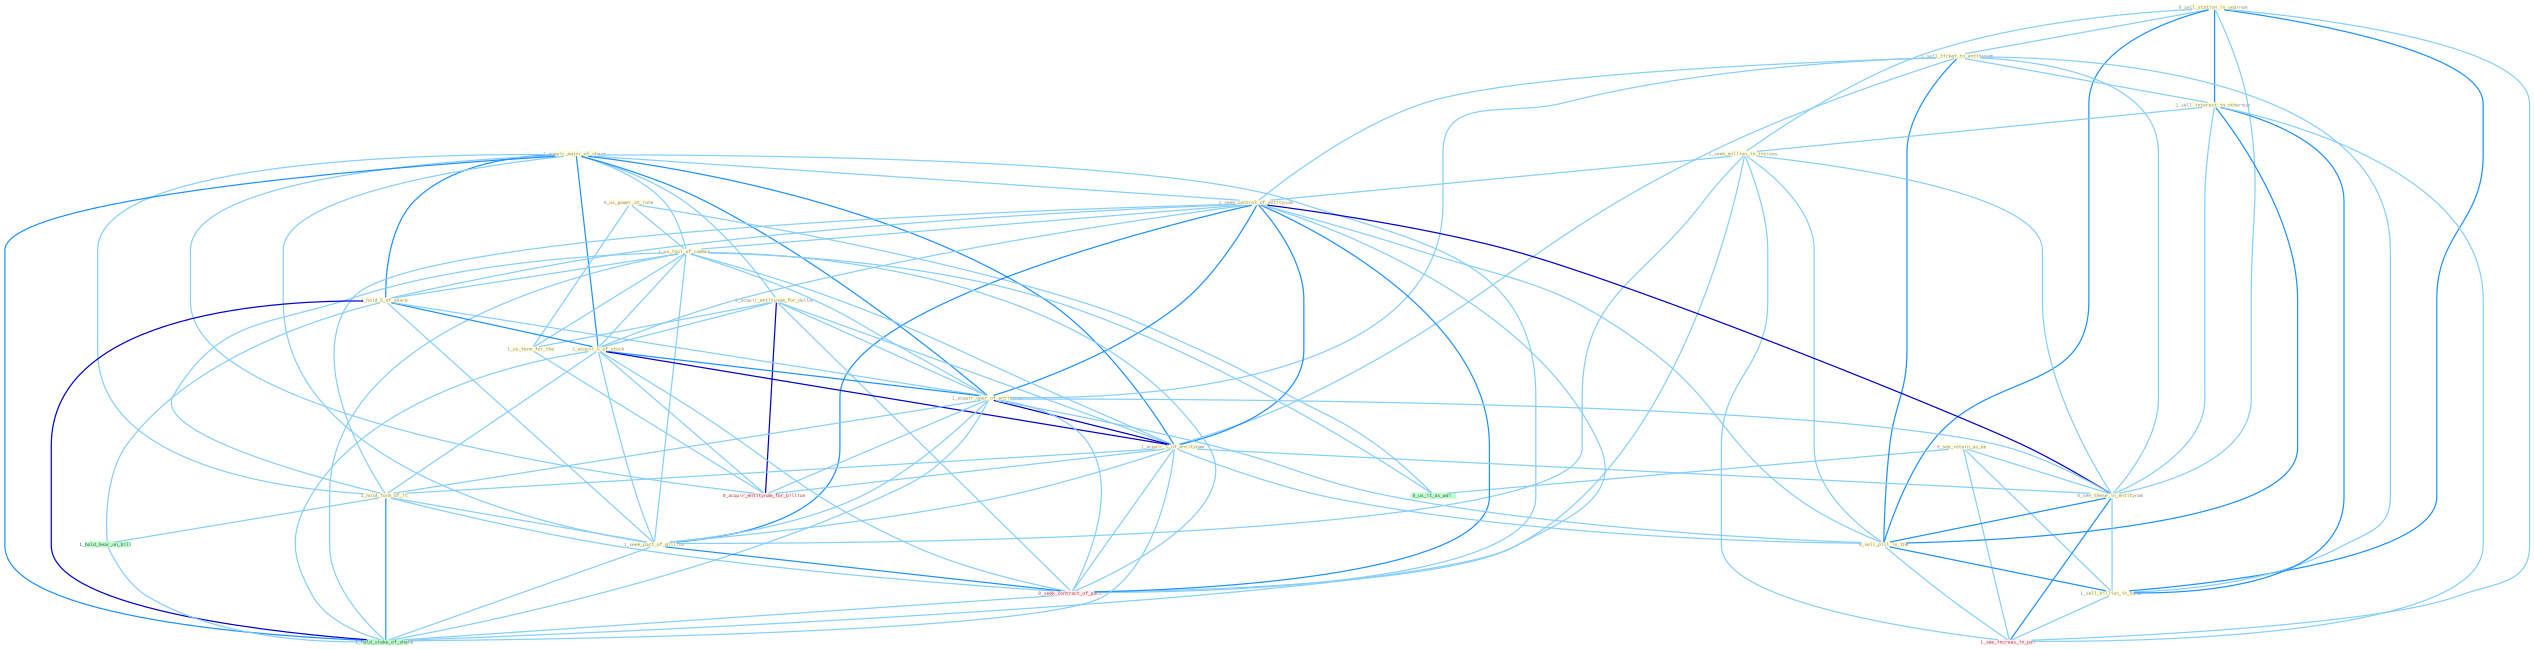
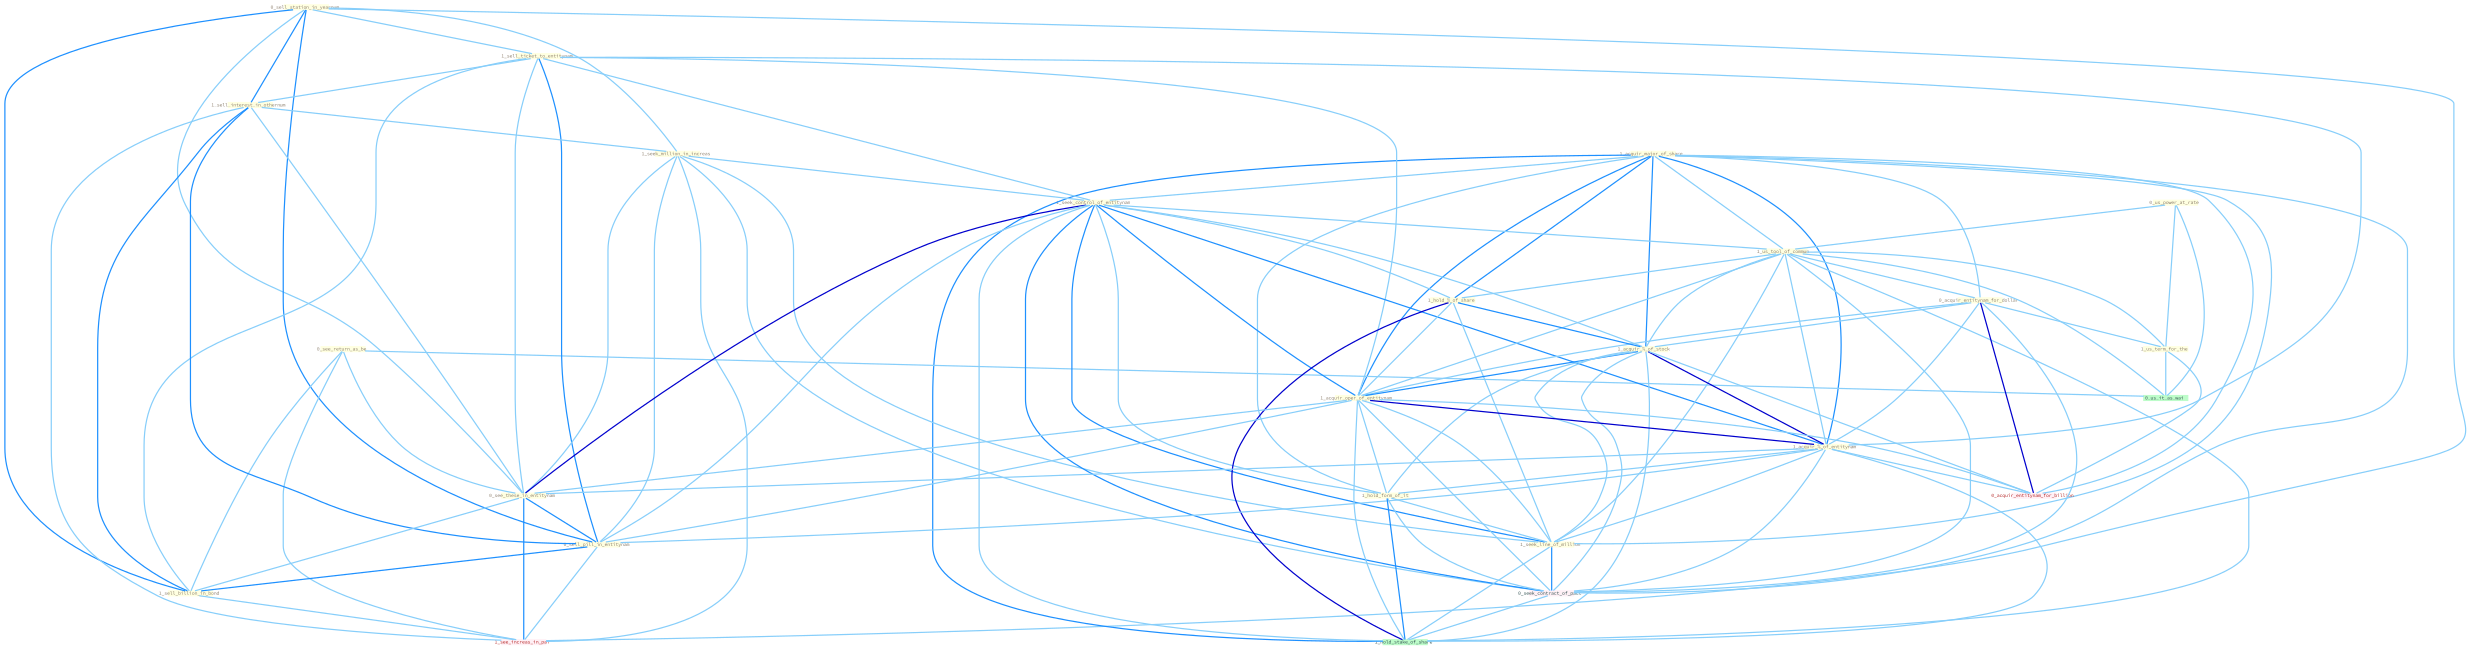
(306, 311) -> (1882, 276)
(598, 349) -> (1646, 349)
none -> (2166, 374)
(107, 544) -> none
(654, 544) -> (1552, 544)
(1884, 544) -> (598, 544)
(1072, 593) -> (1552, 593)
